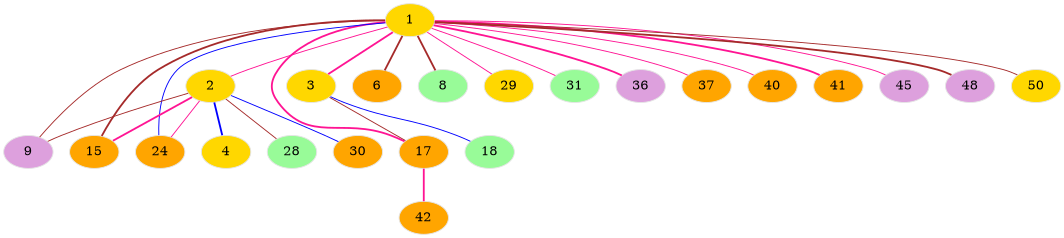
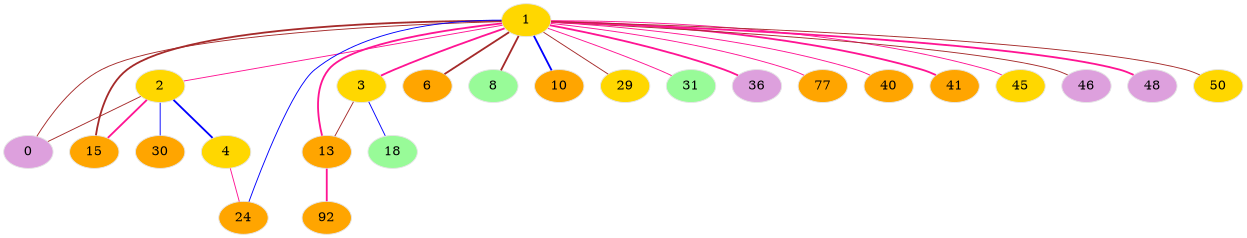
(824, 51) -> (960, 47)
(460, 53) -> (576, 53)
none -> (559, 86)
(707, 86) -> (823, 86)
(904, 86) -> (1021, 86)
none -> (1086, 86)
(185, 119) -> (235, 185)
(28, 152) -> (28, 152)
(292, 152) -> none
(424, 152) -> (327, 152)
(424, 218) -> (327, 218)
